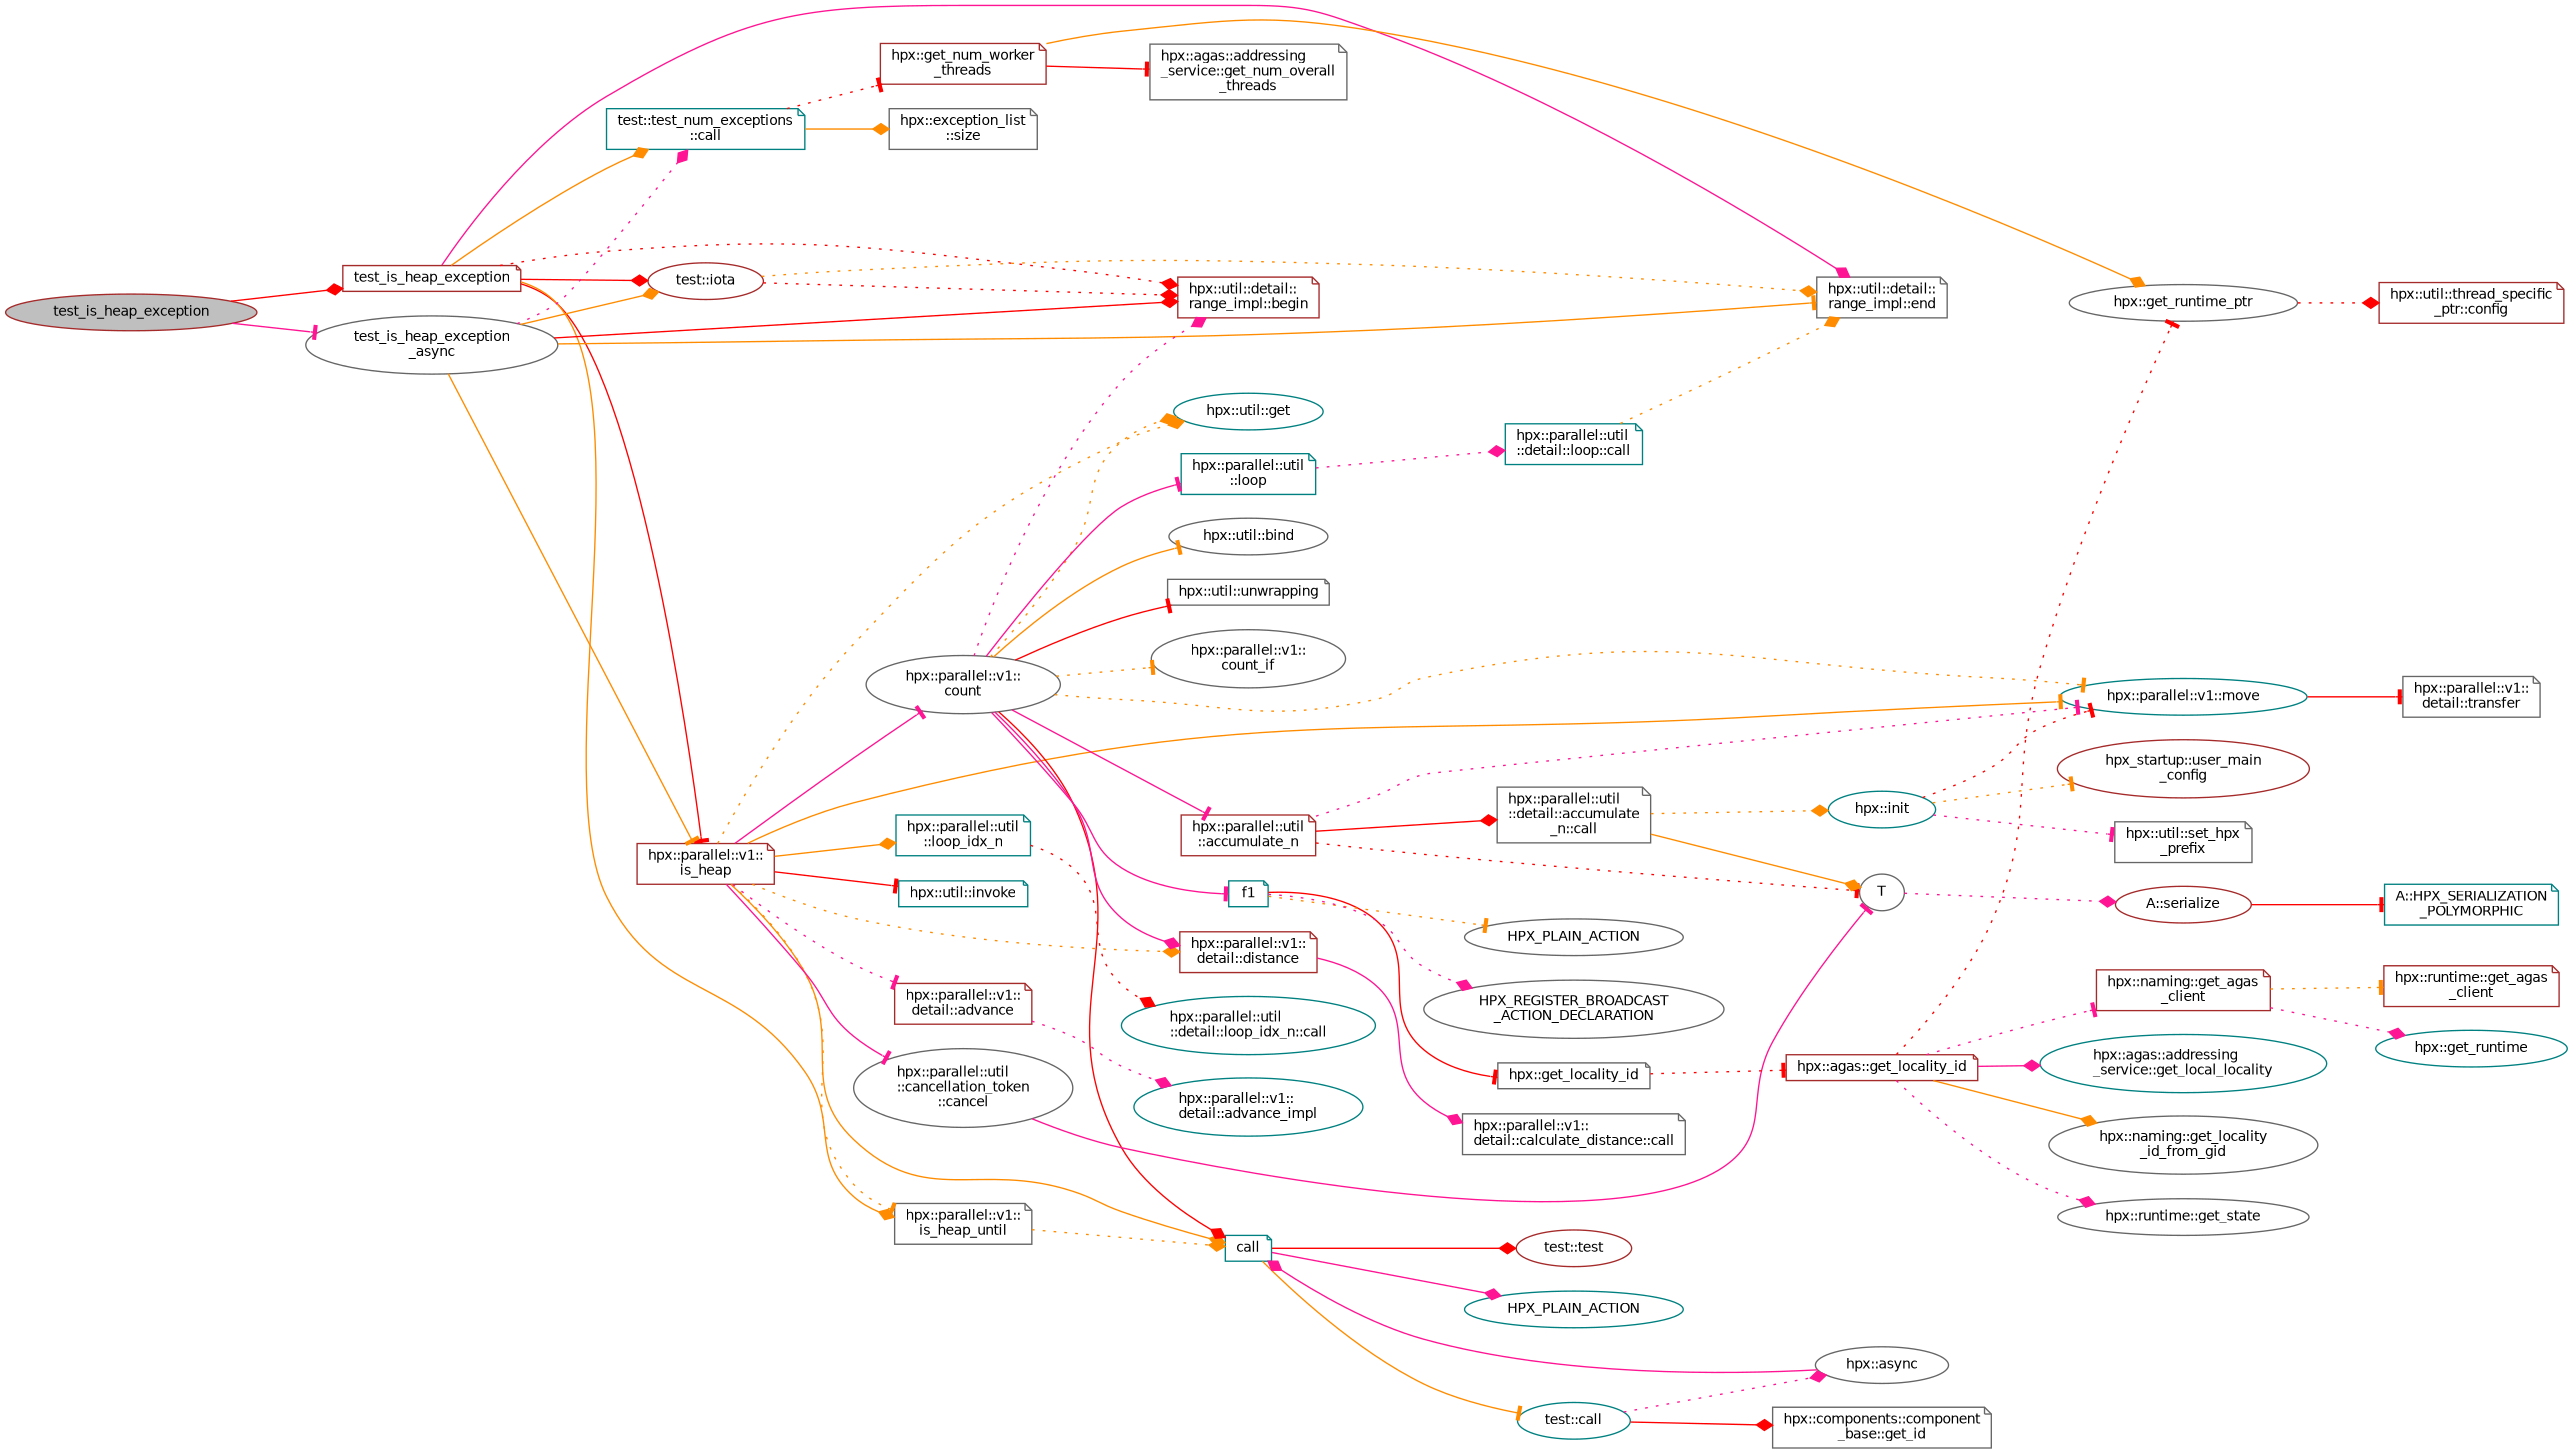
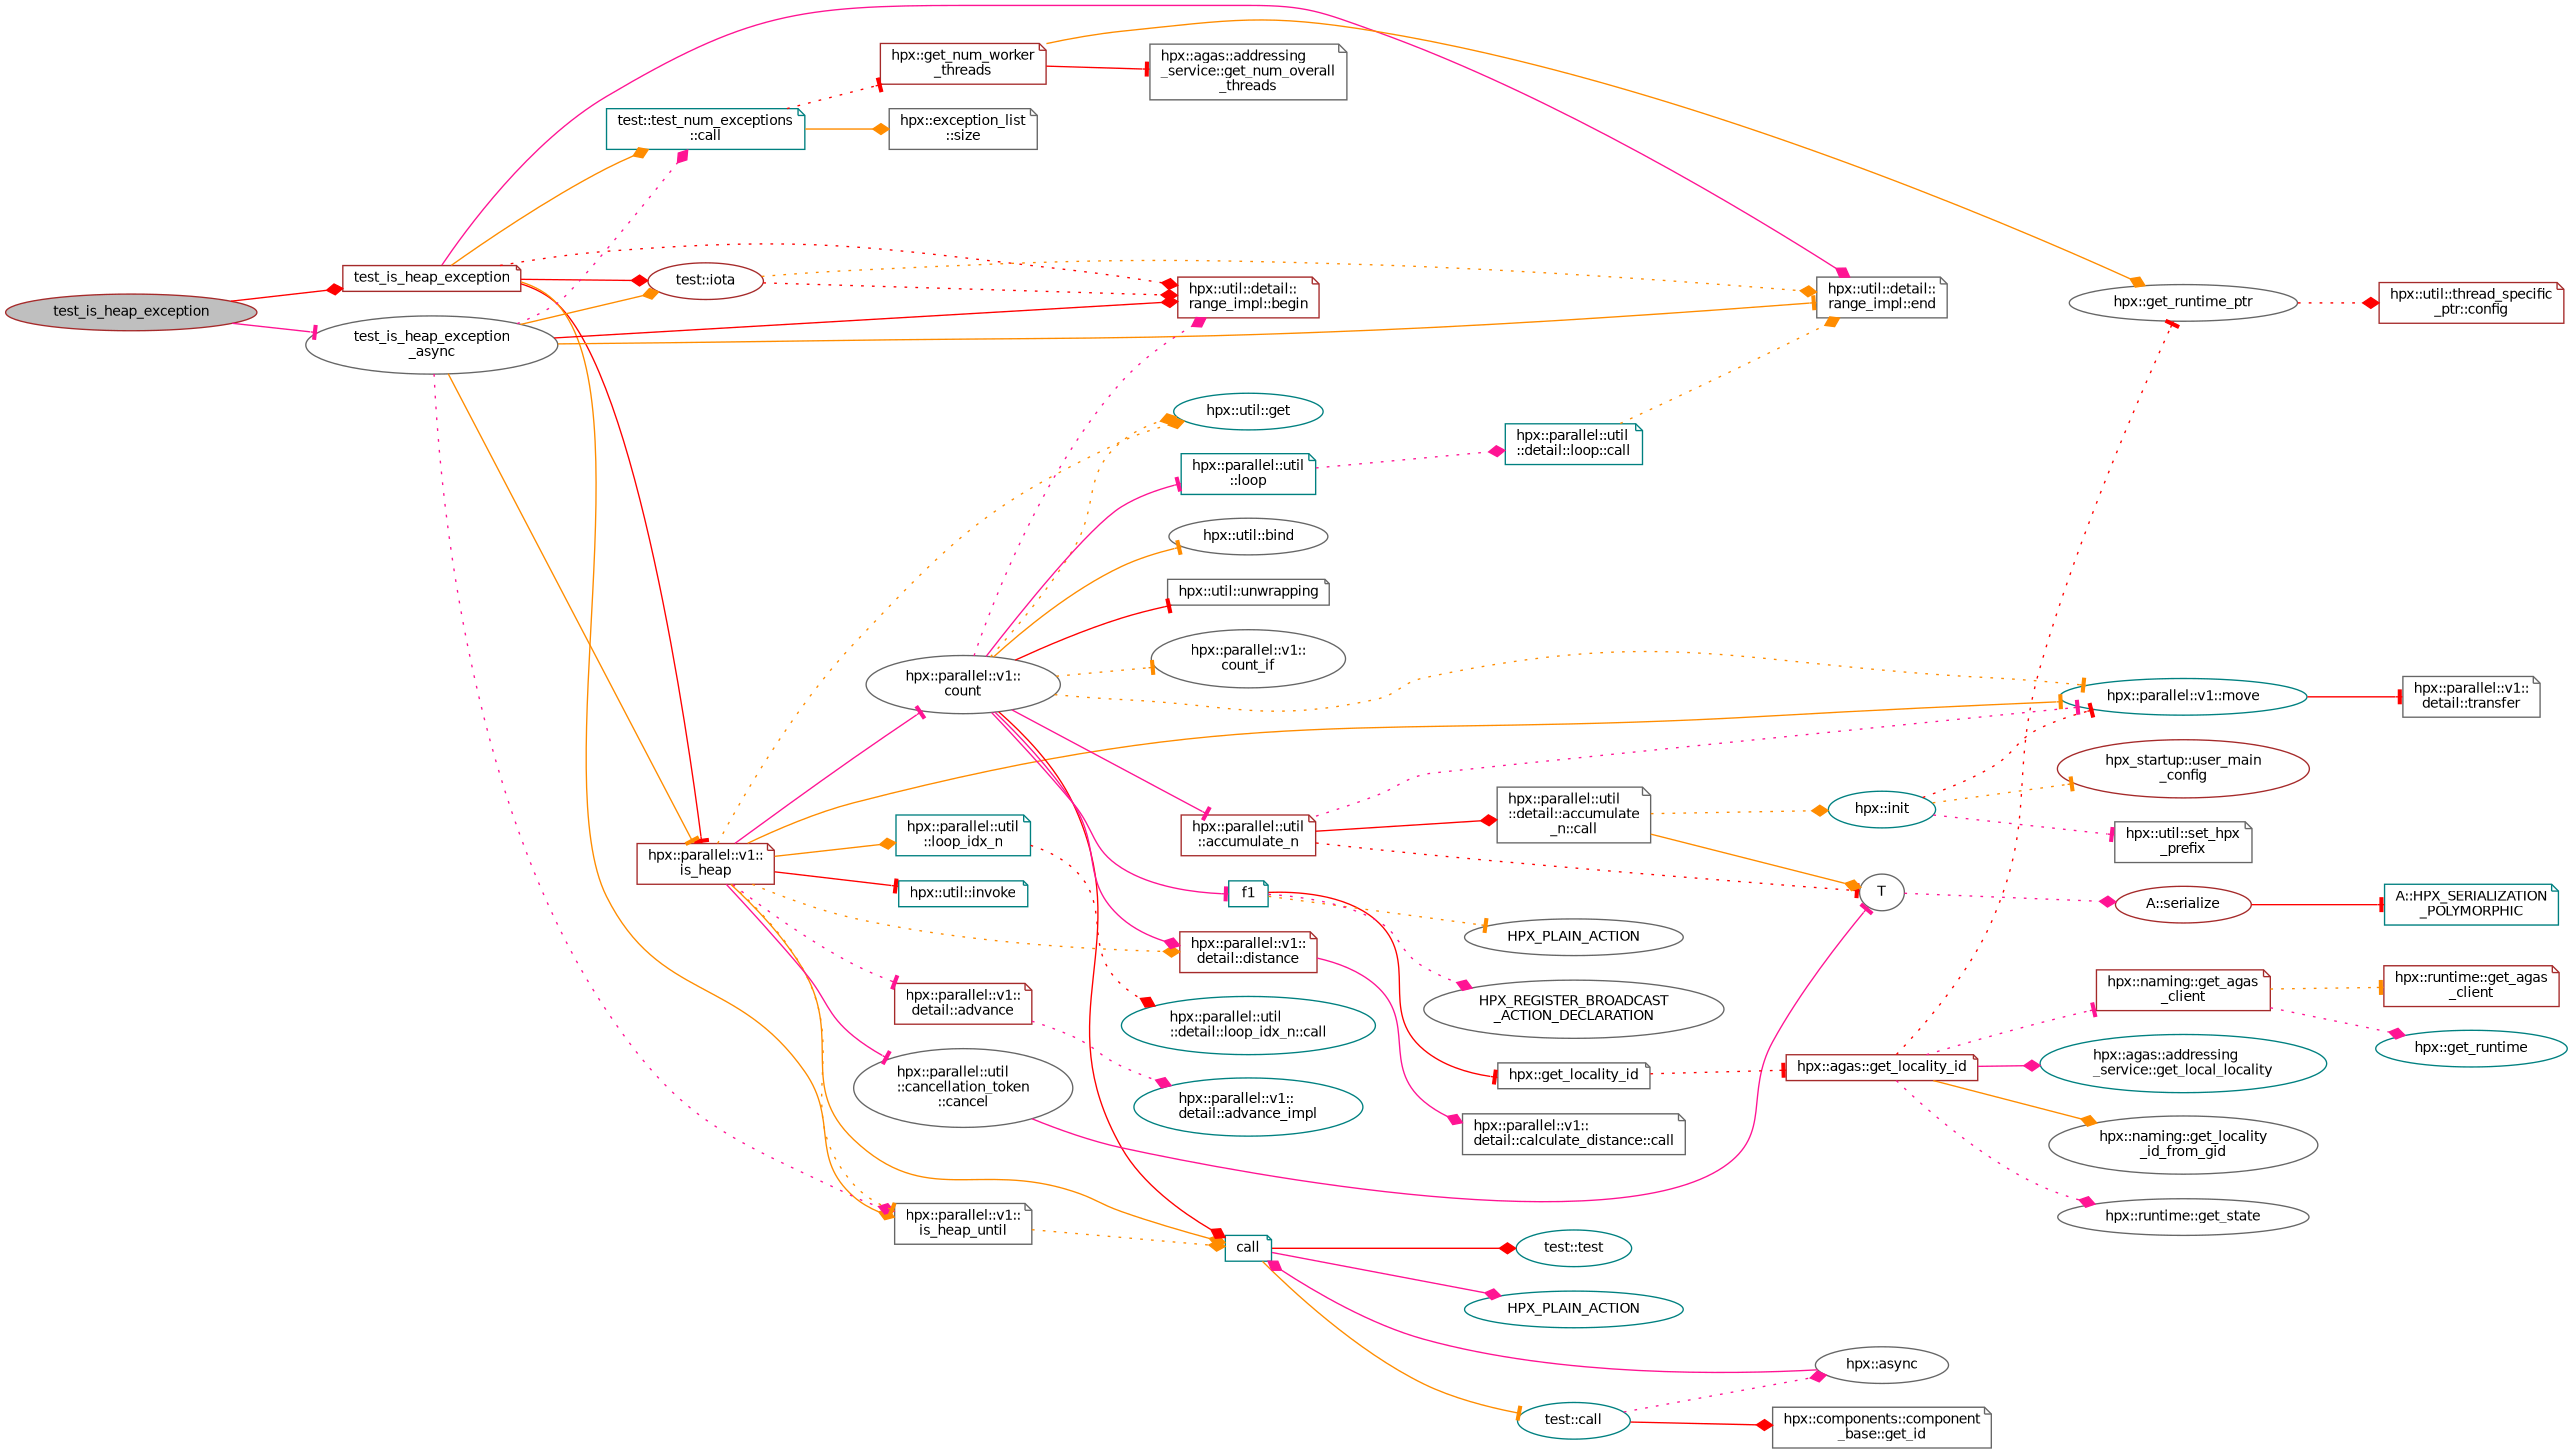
none -> (533, 866)
(1574, 1248) -> (1574, 1248)
